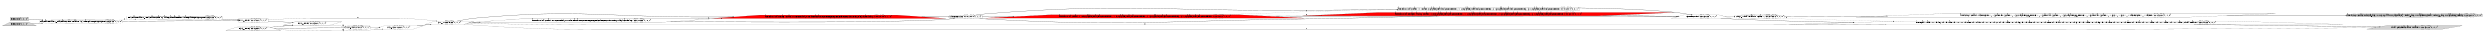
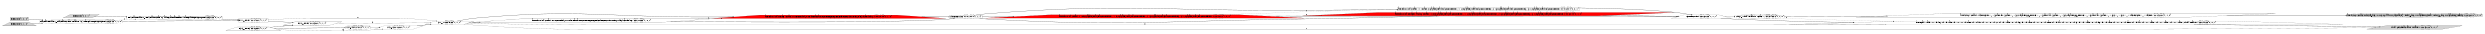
none -> (81, 16)
(337, 26) -> (383, 23)
